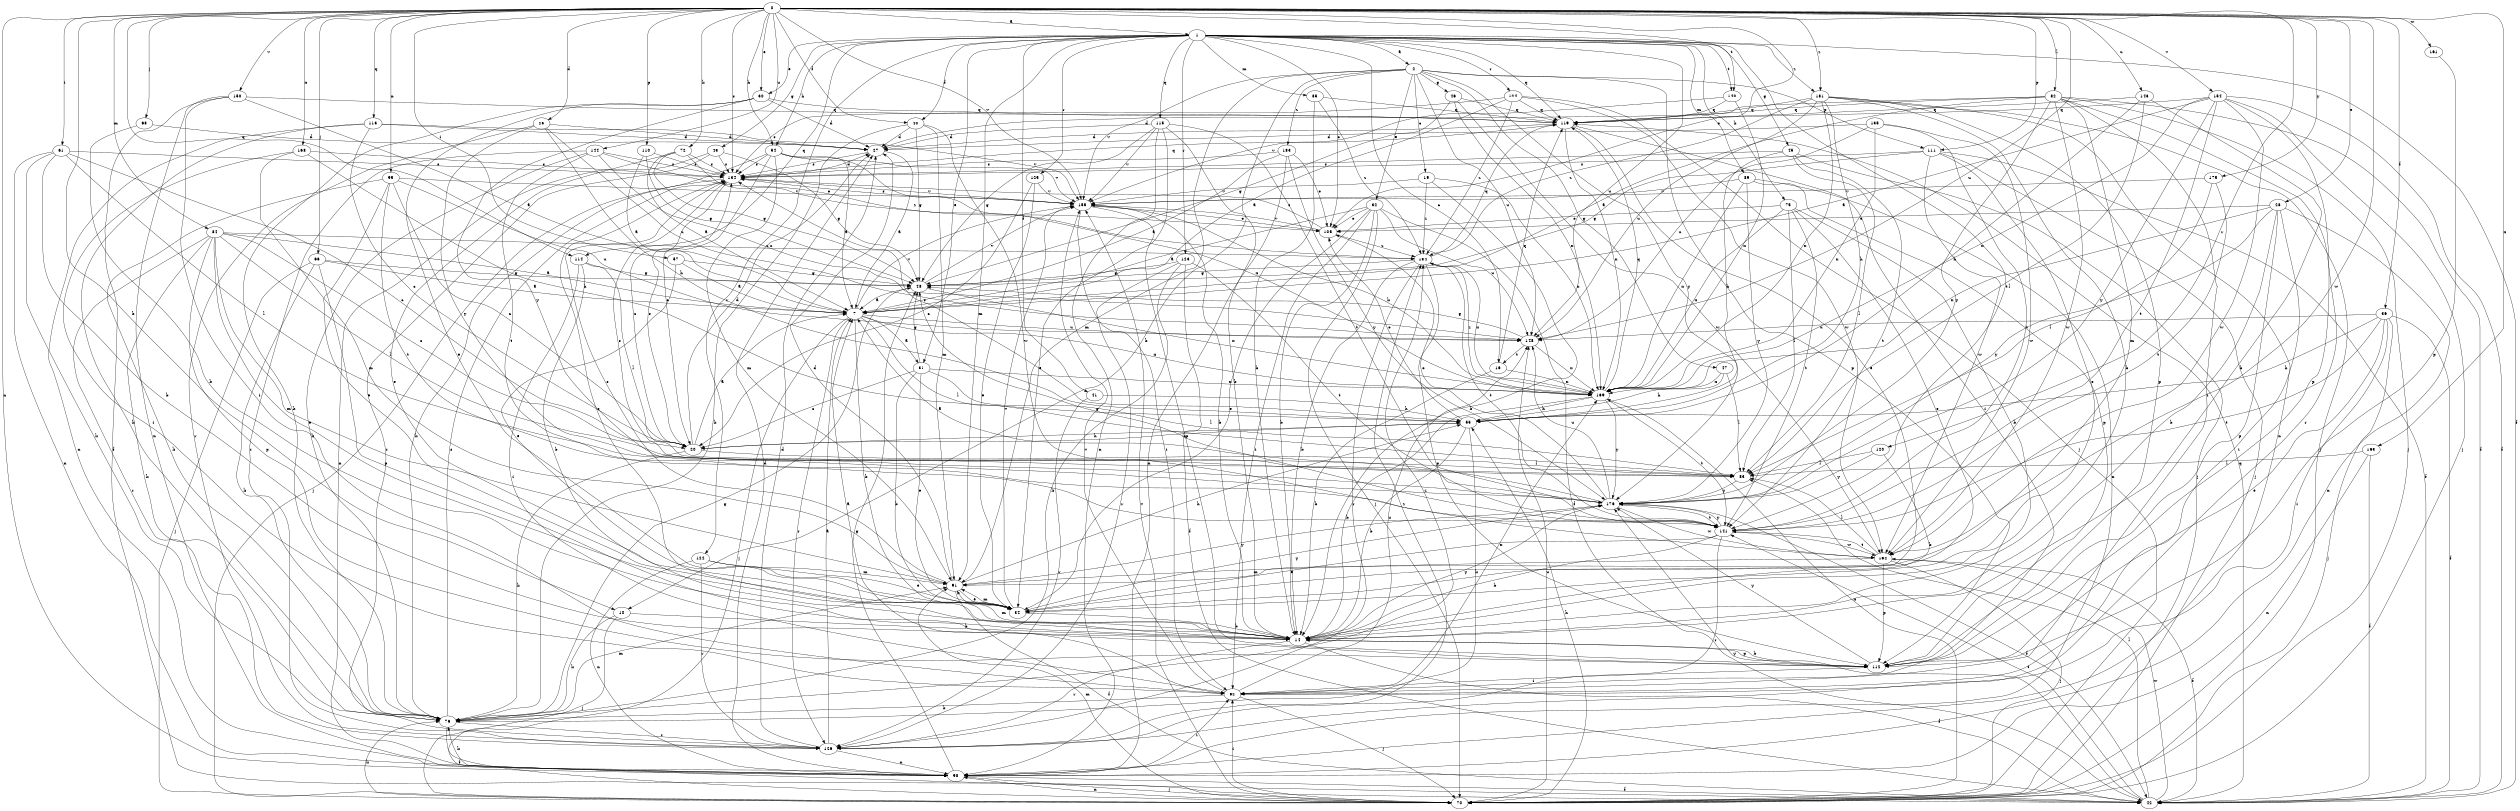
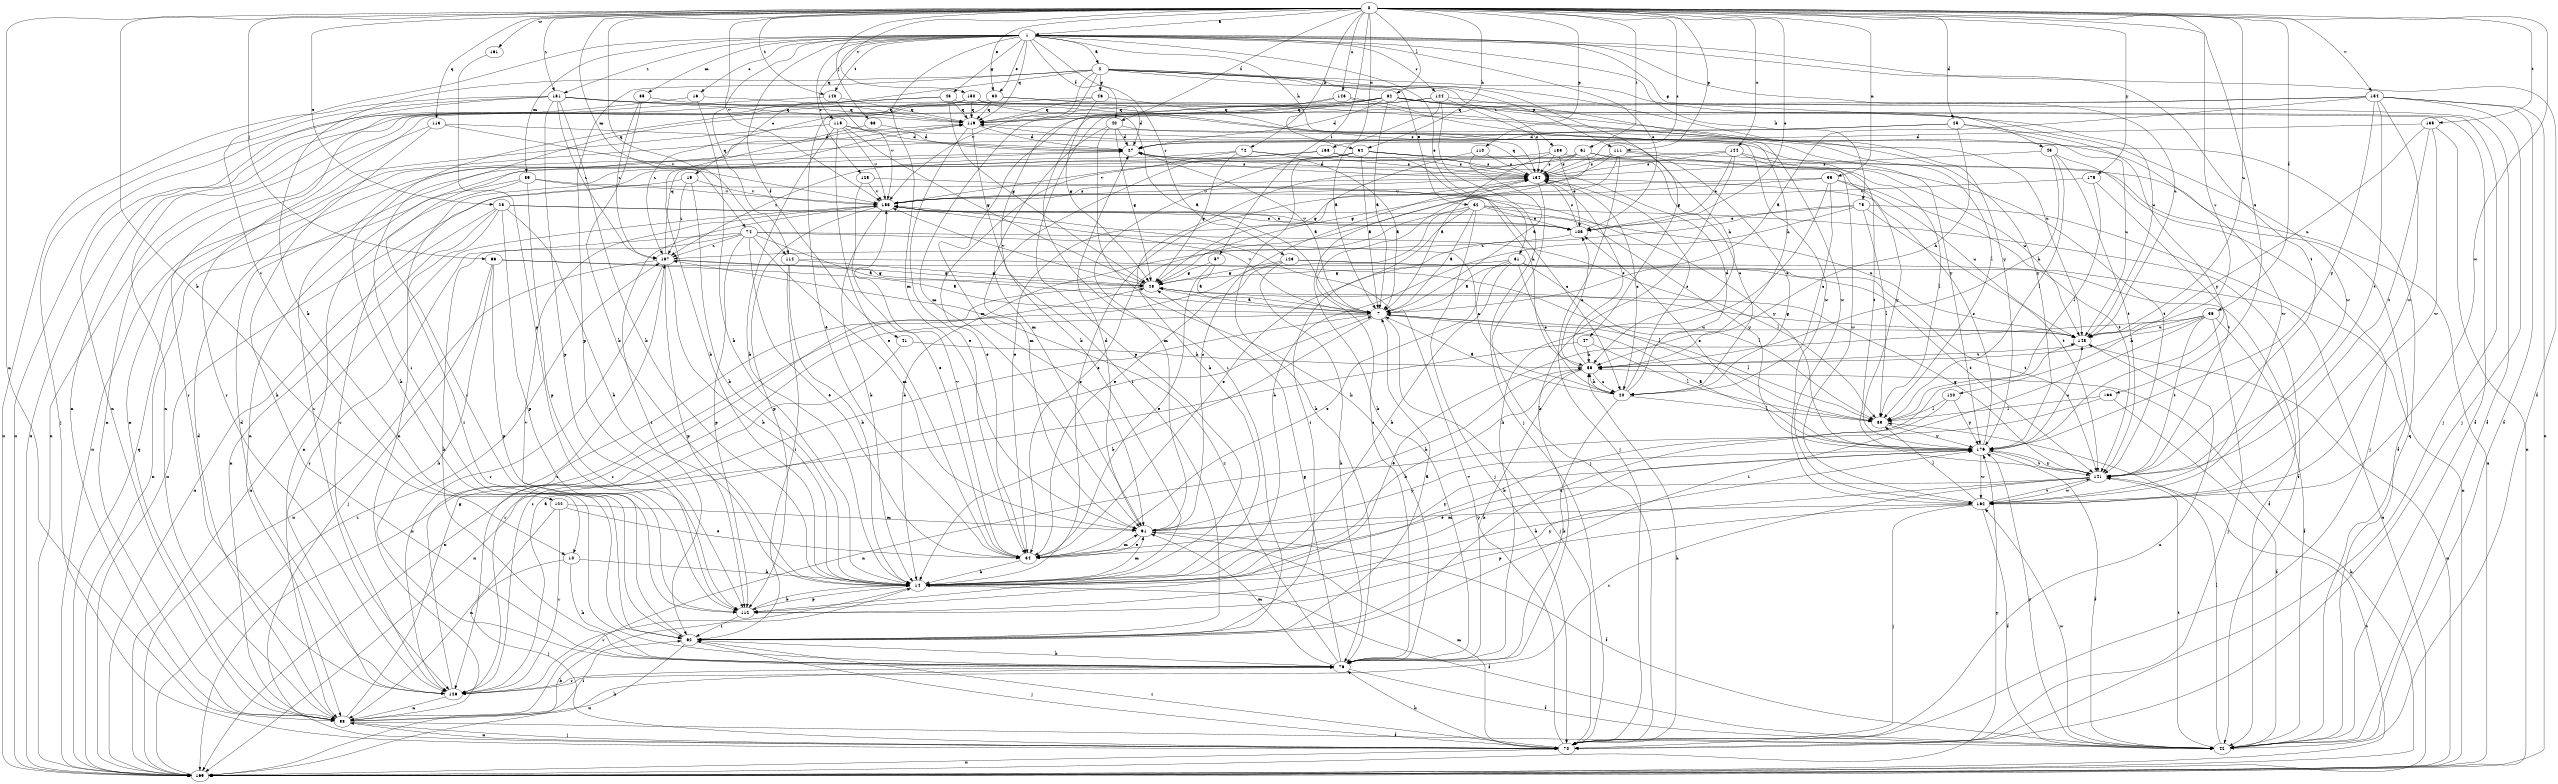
none -> (2299, 19)
none -> (959, 109)
(215, 232) -> (749, 232)
(1423, 259) -> (665, 259)
(1389, 300) -> (251, 490)
(464, 328) -> none
(893, 333) -> (1458, 289)
(1515, 353) -> (1839, 358)
